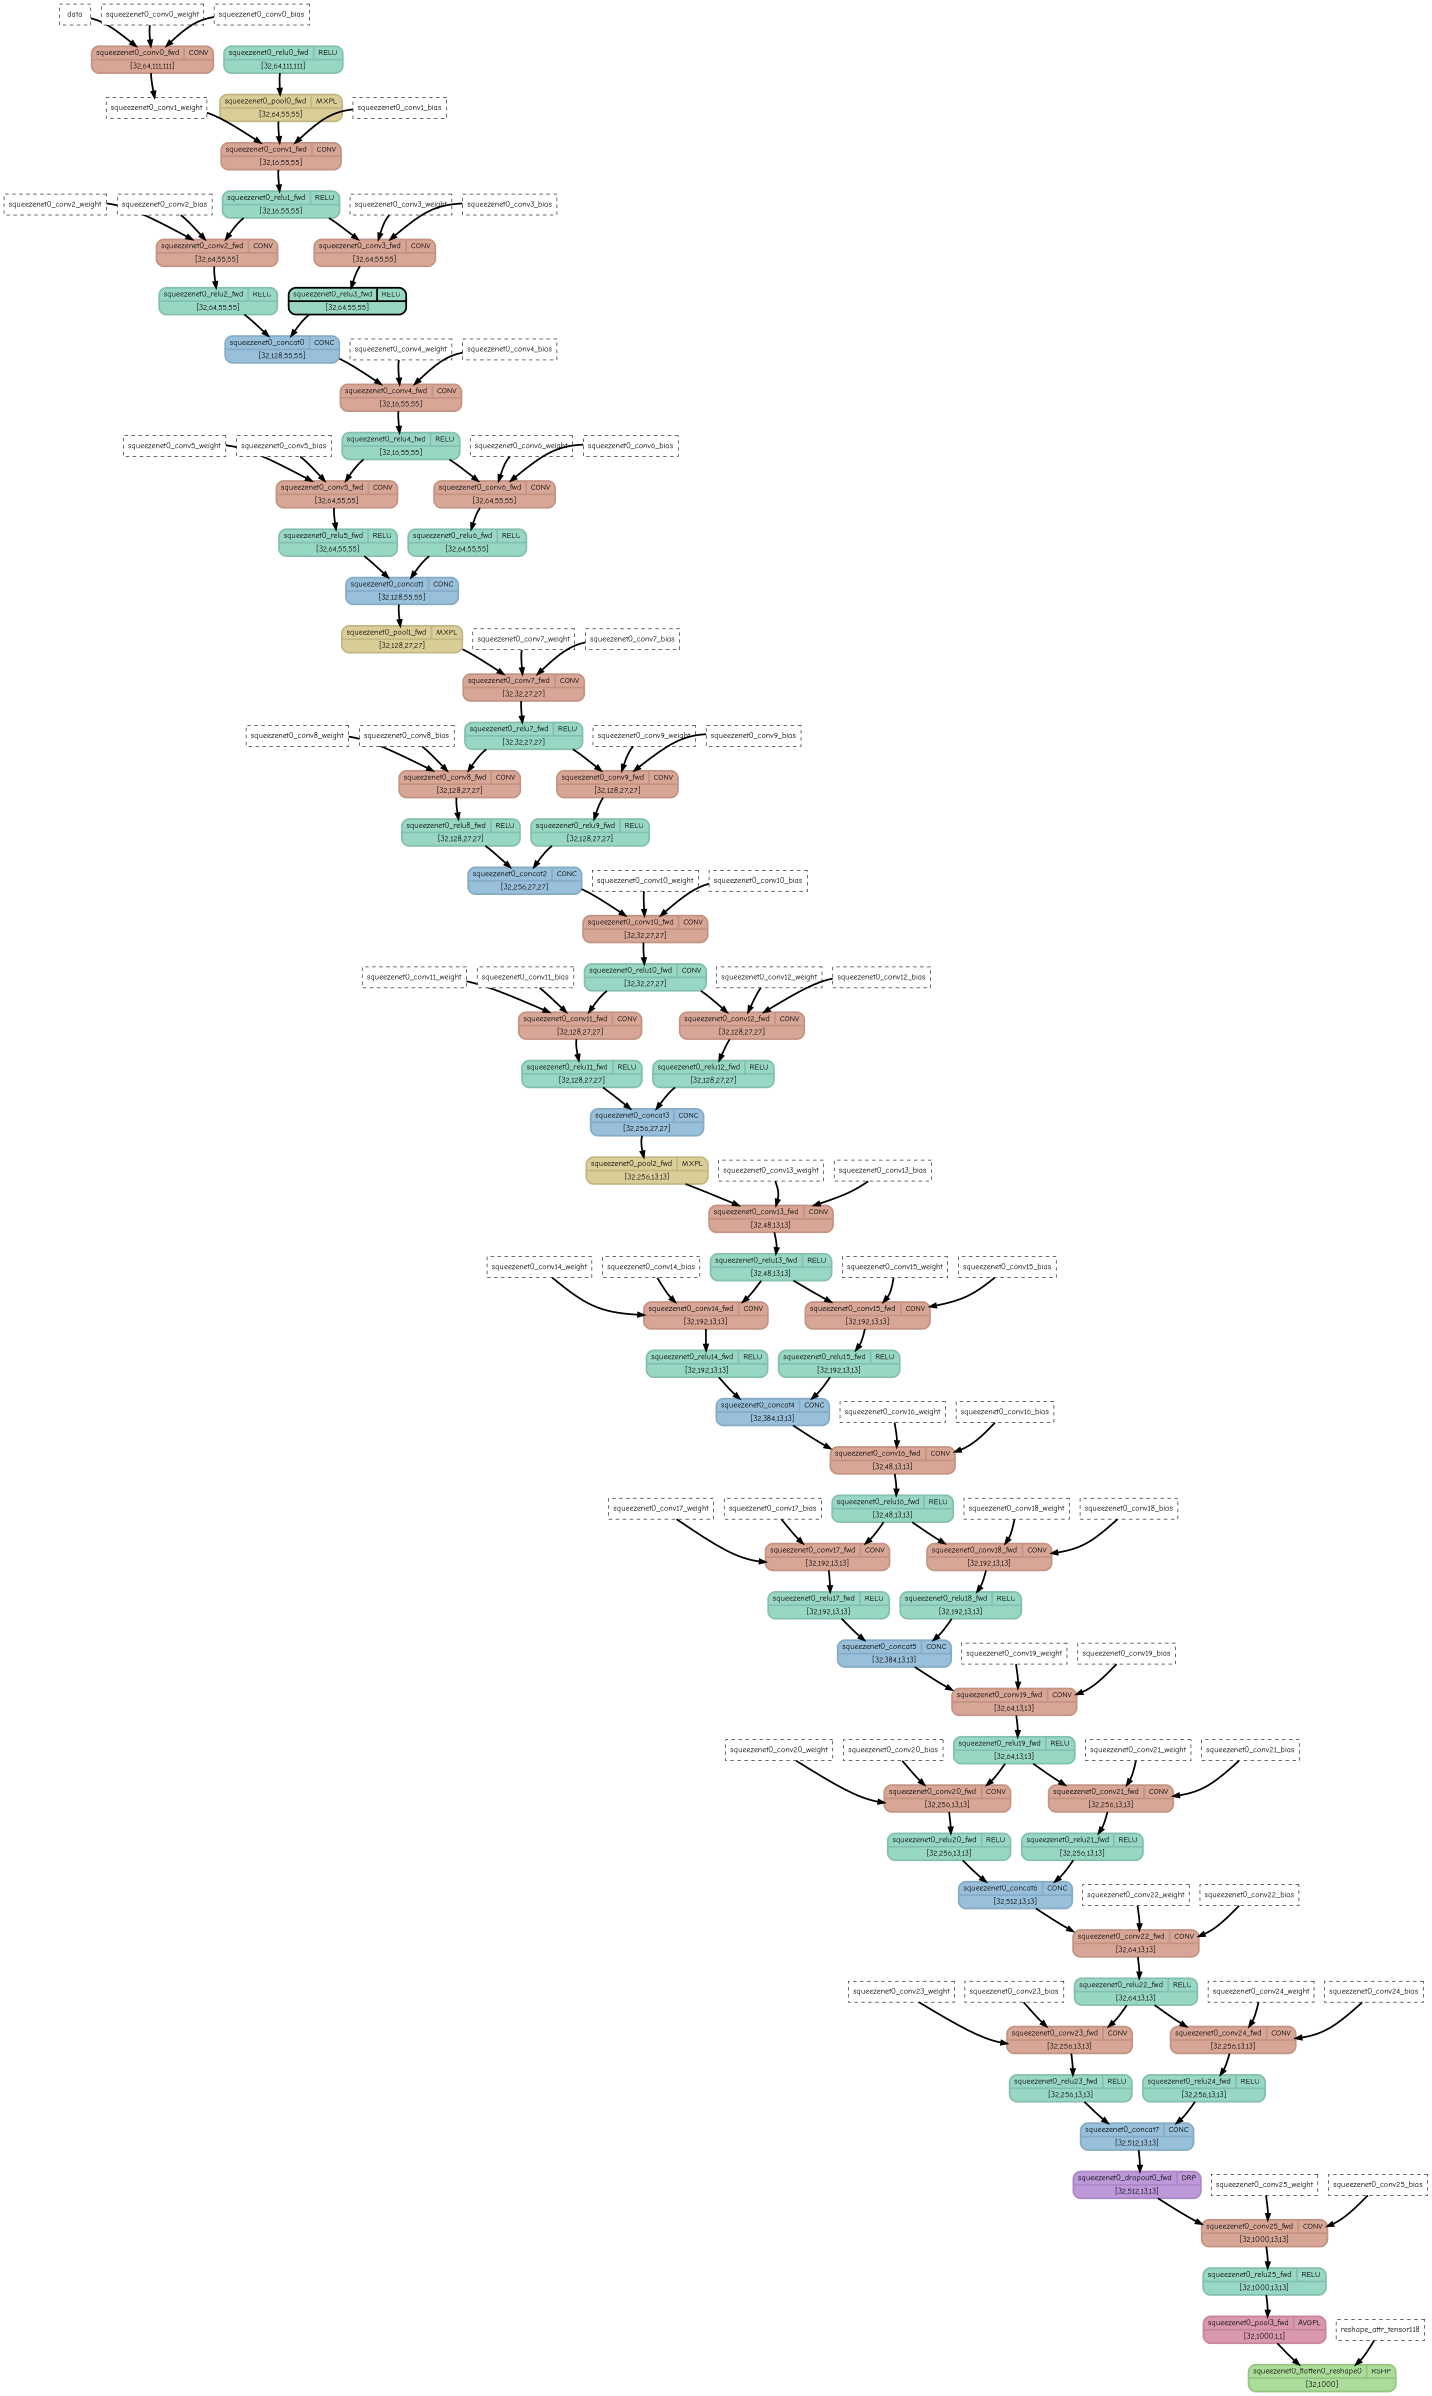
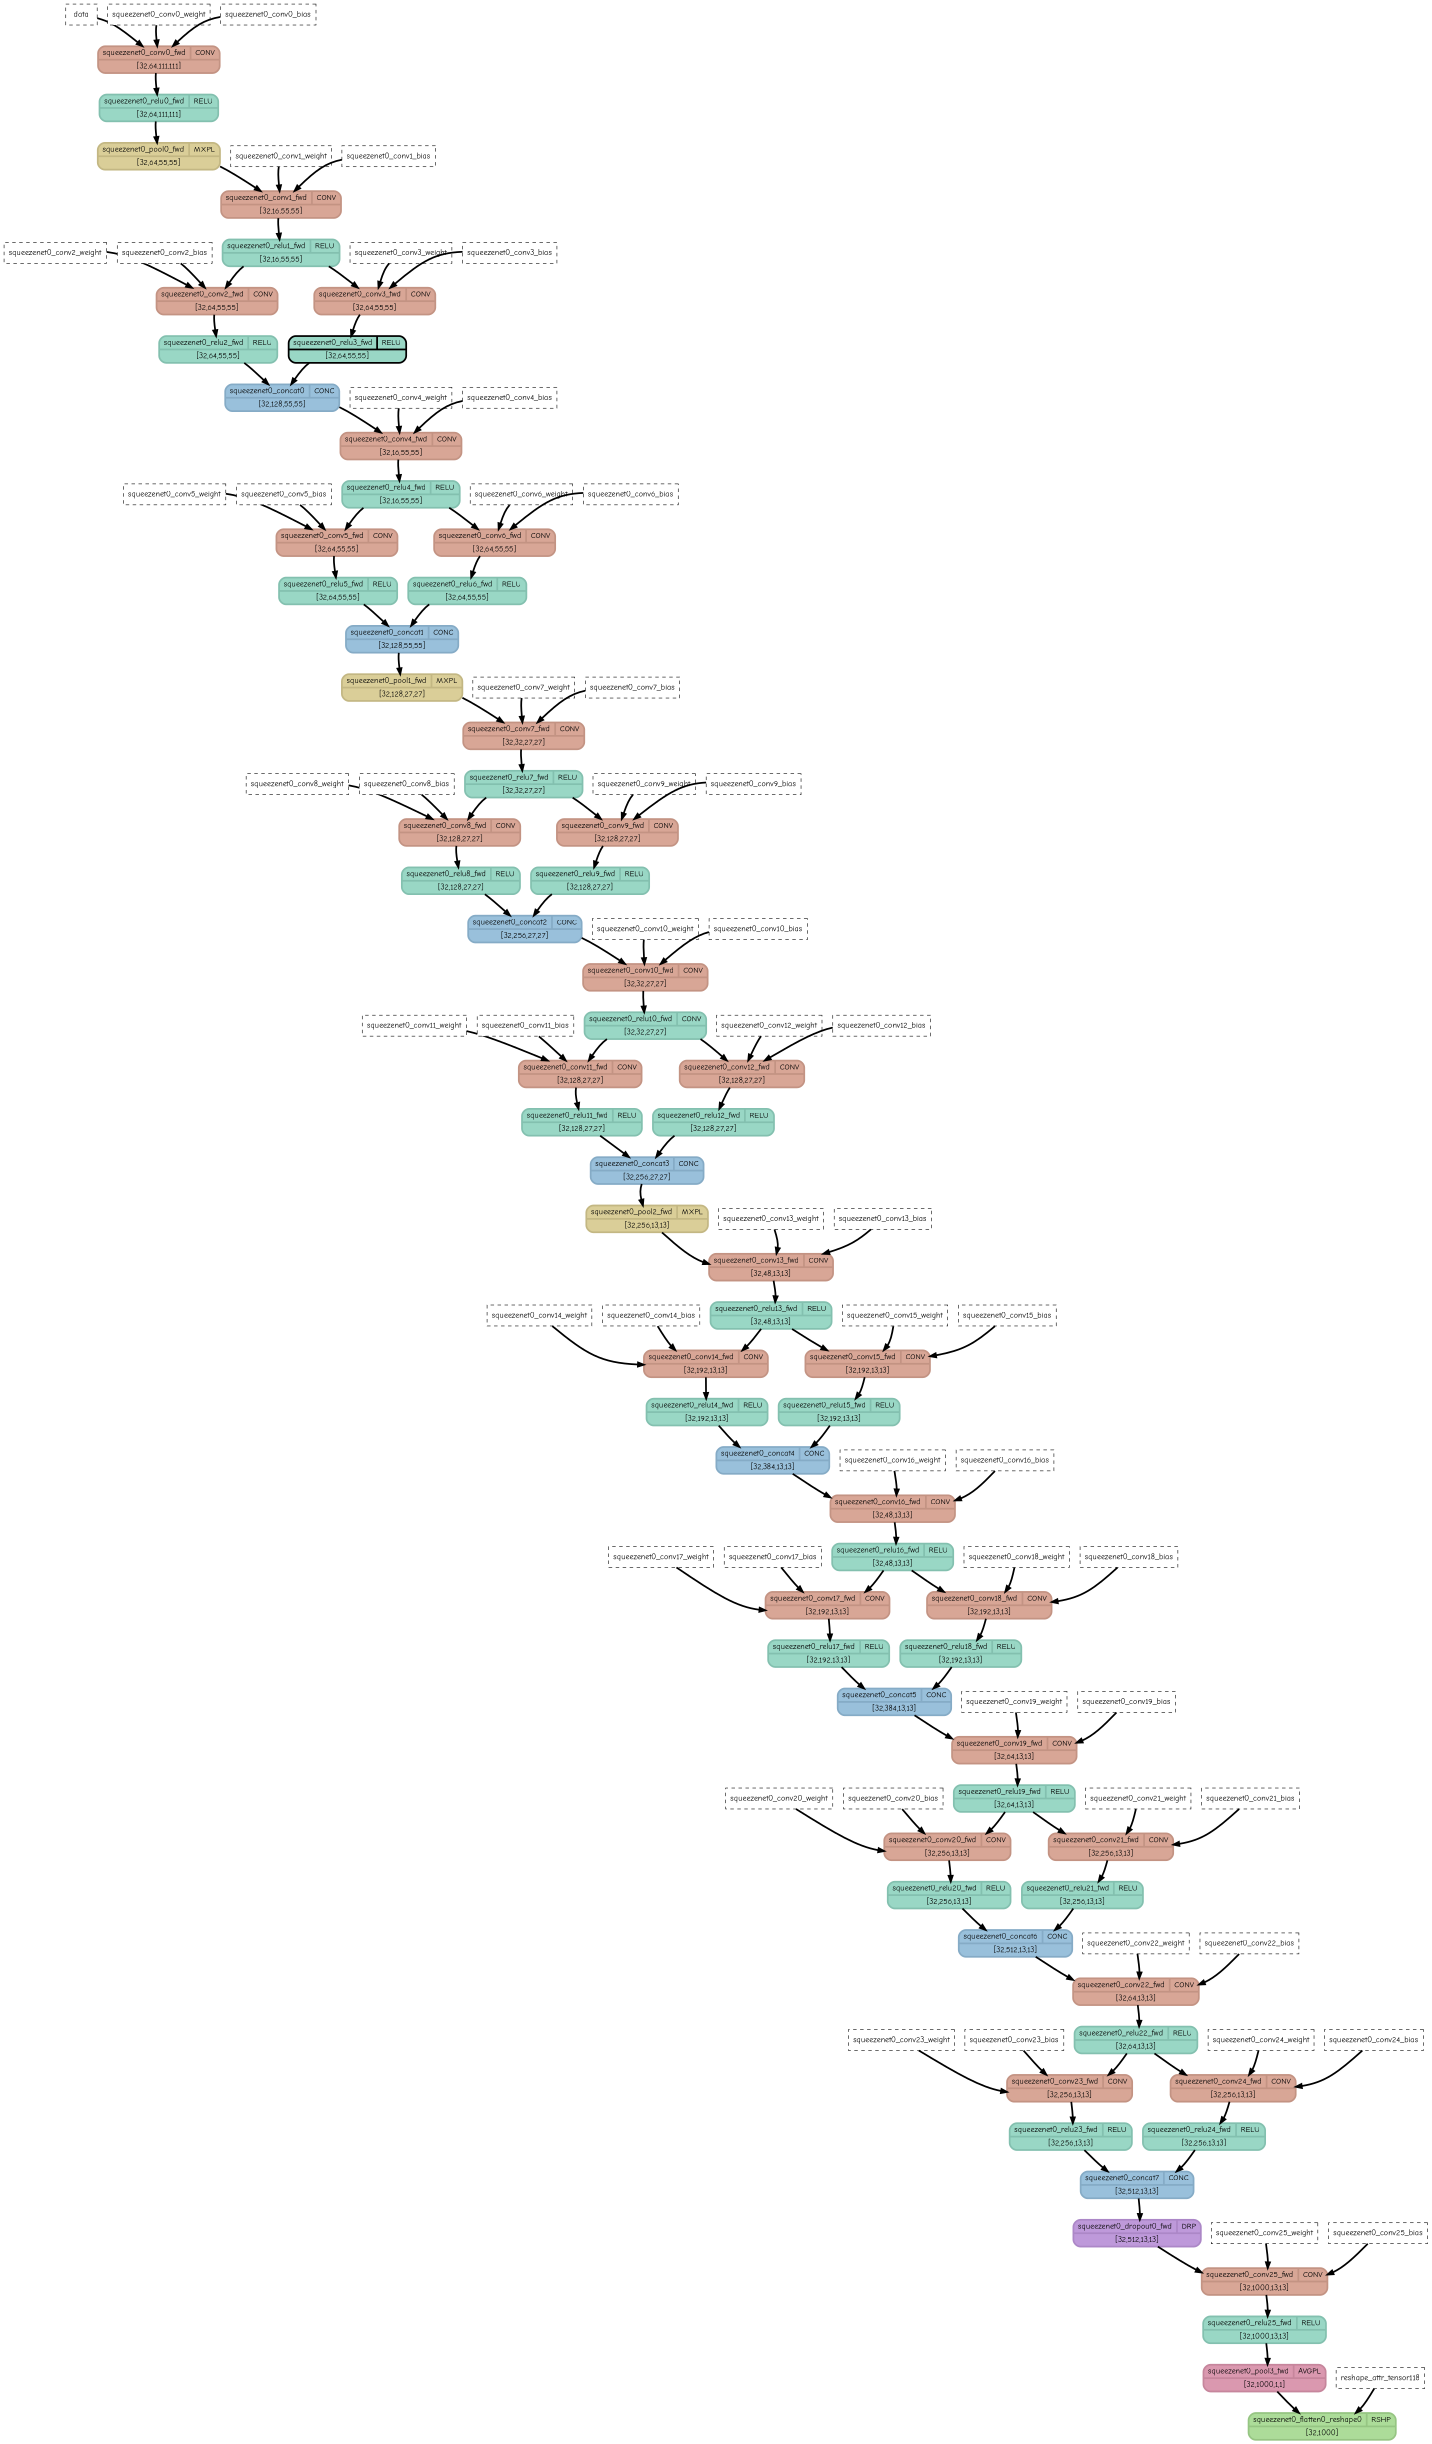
(152, 82) -> (156, 81)
